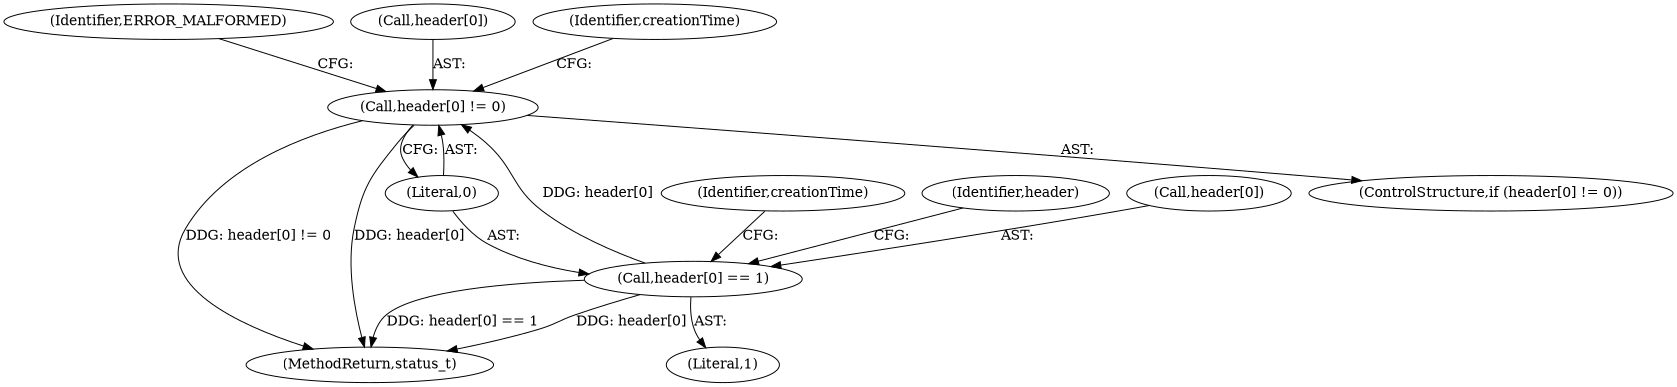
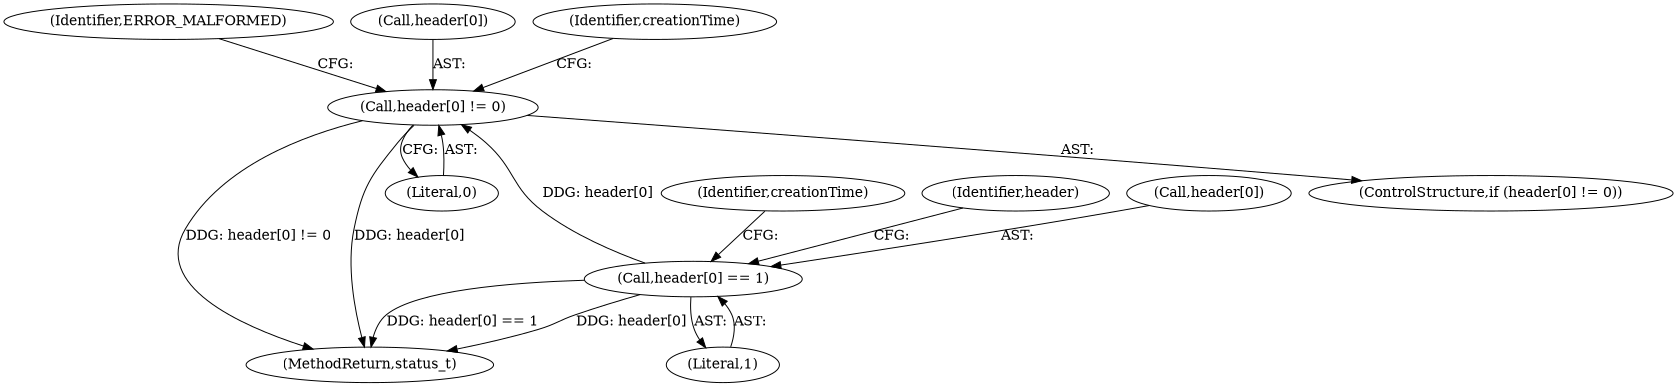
(509, 254) -> (734, 324)
